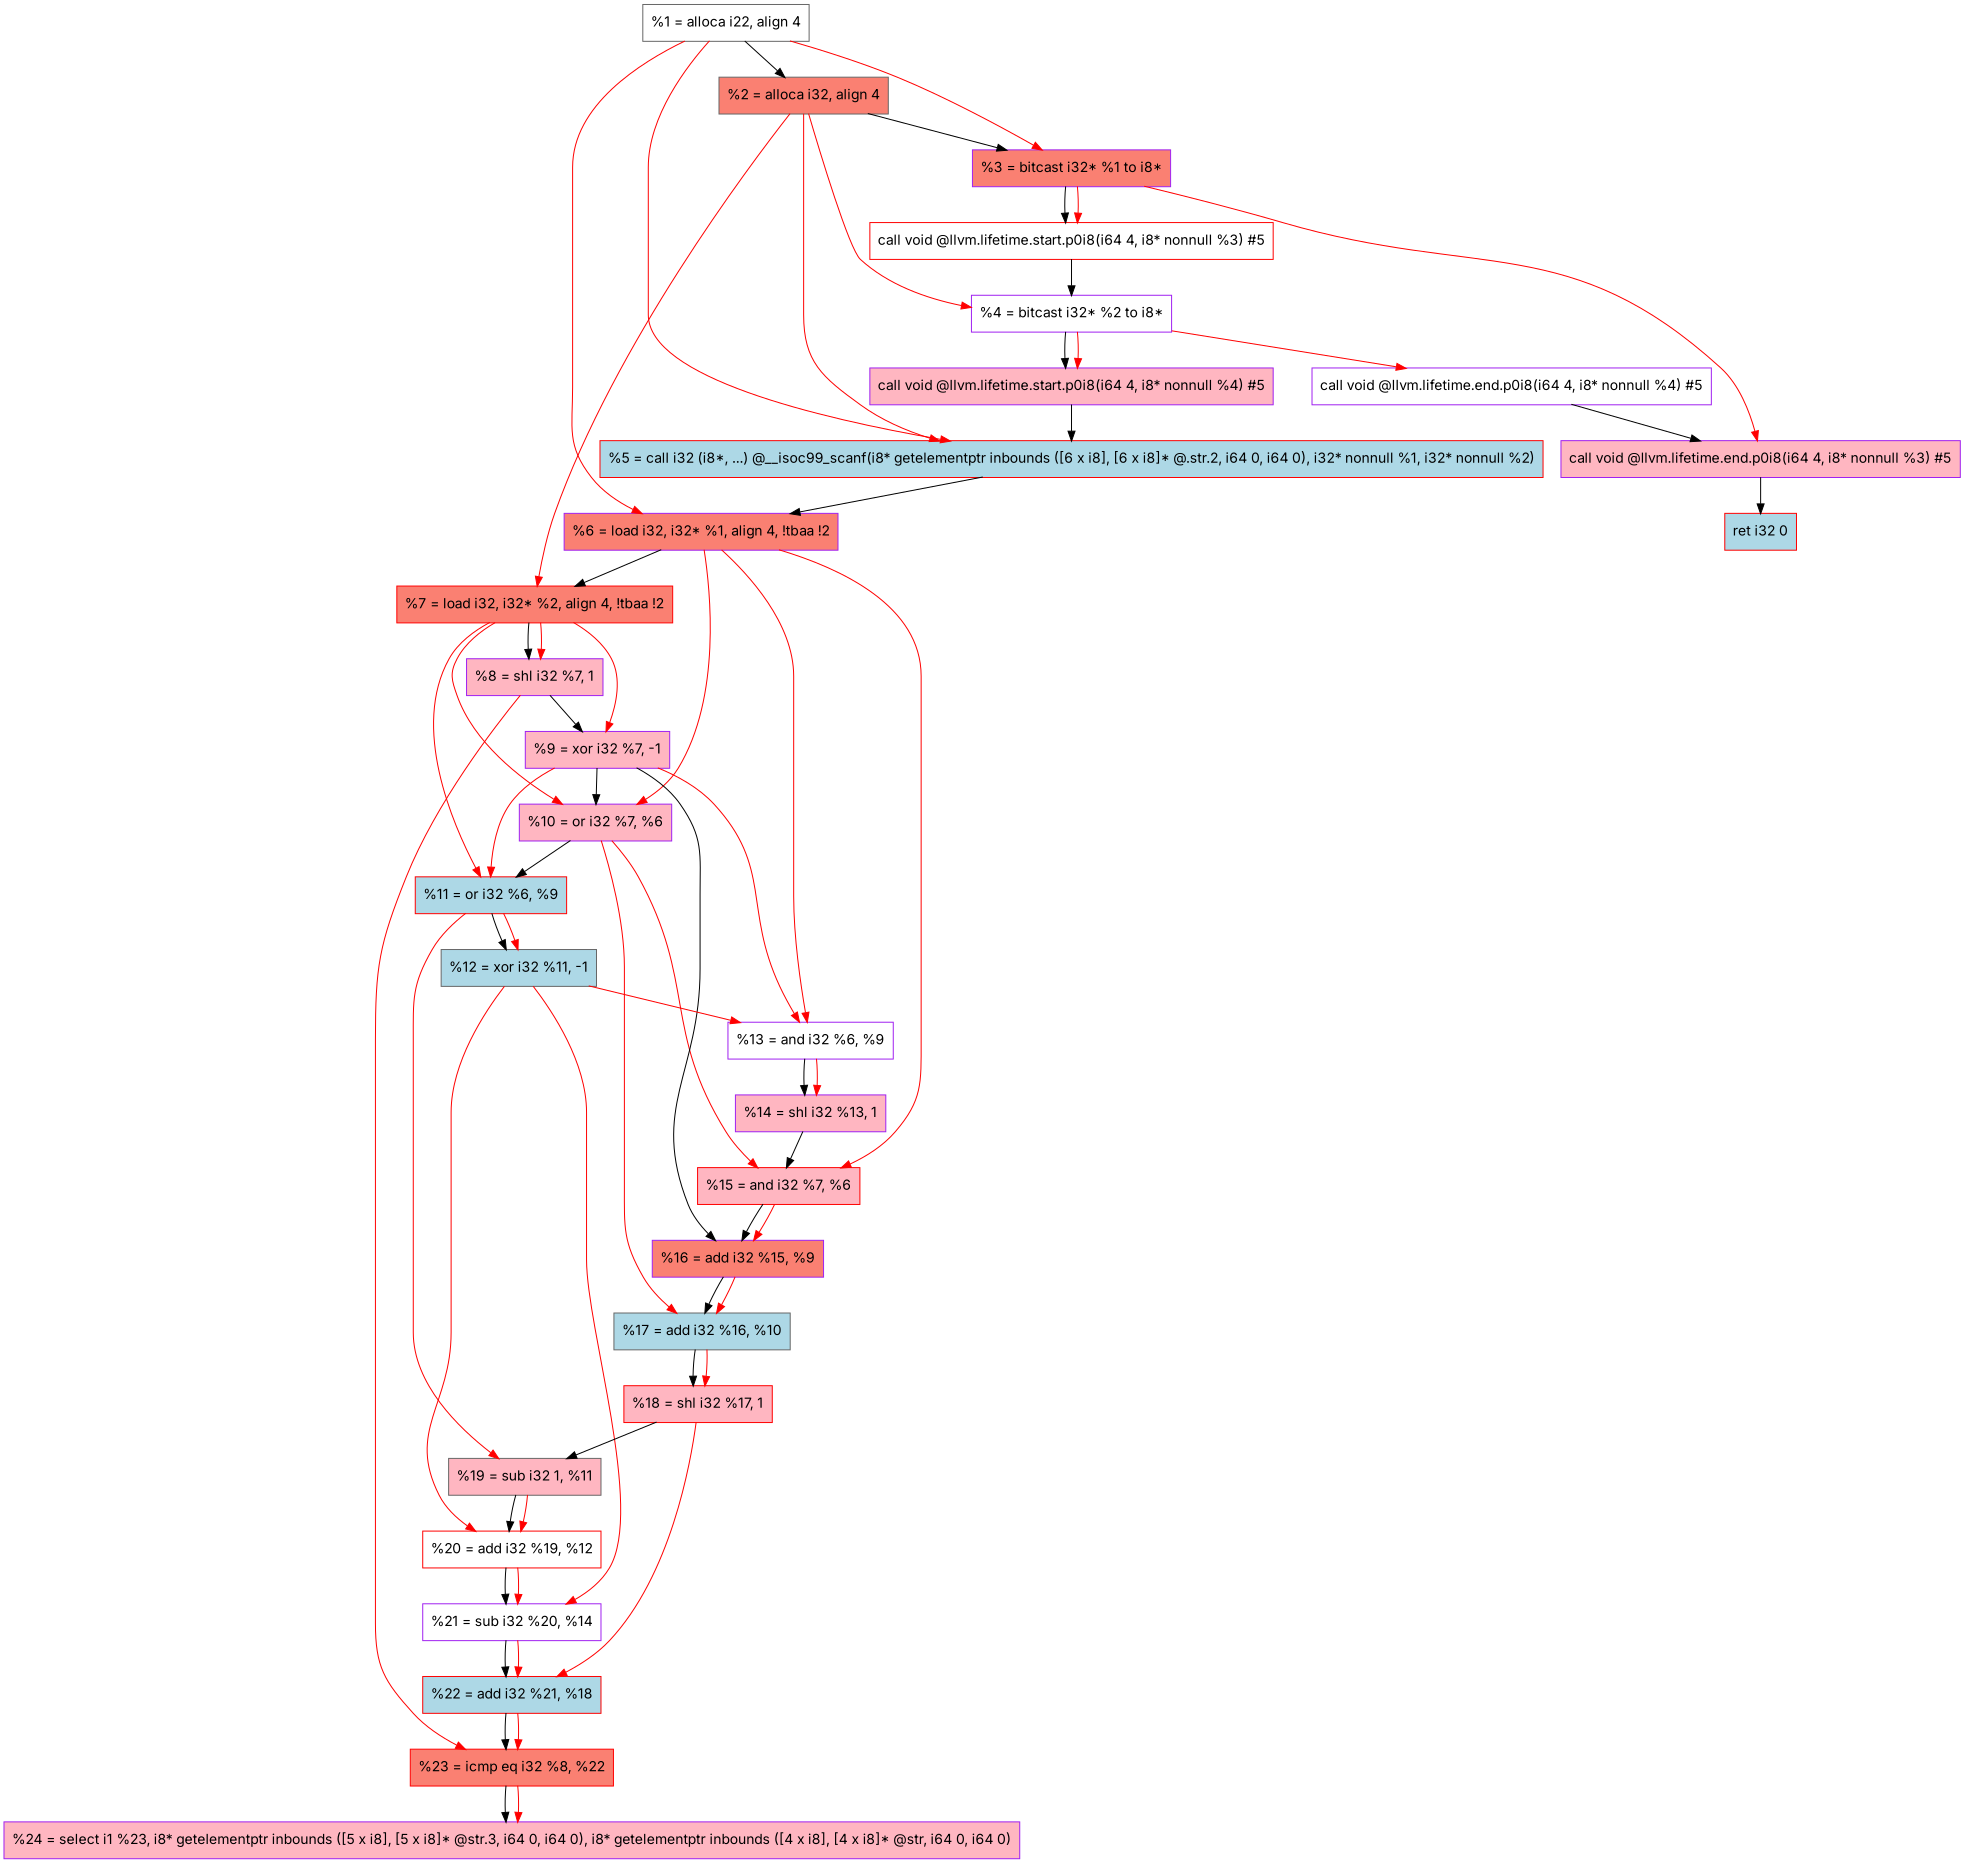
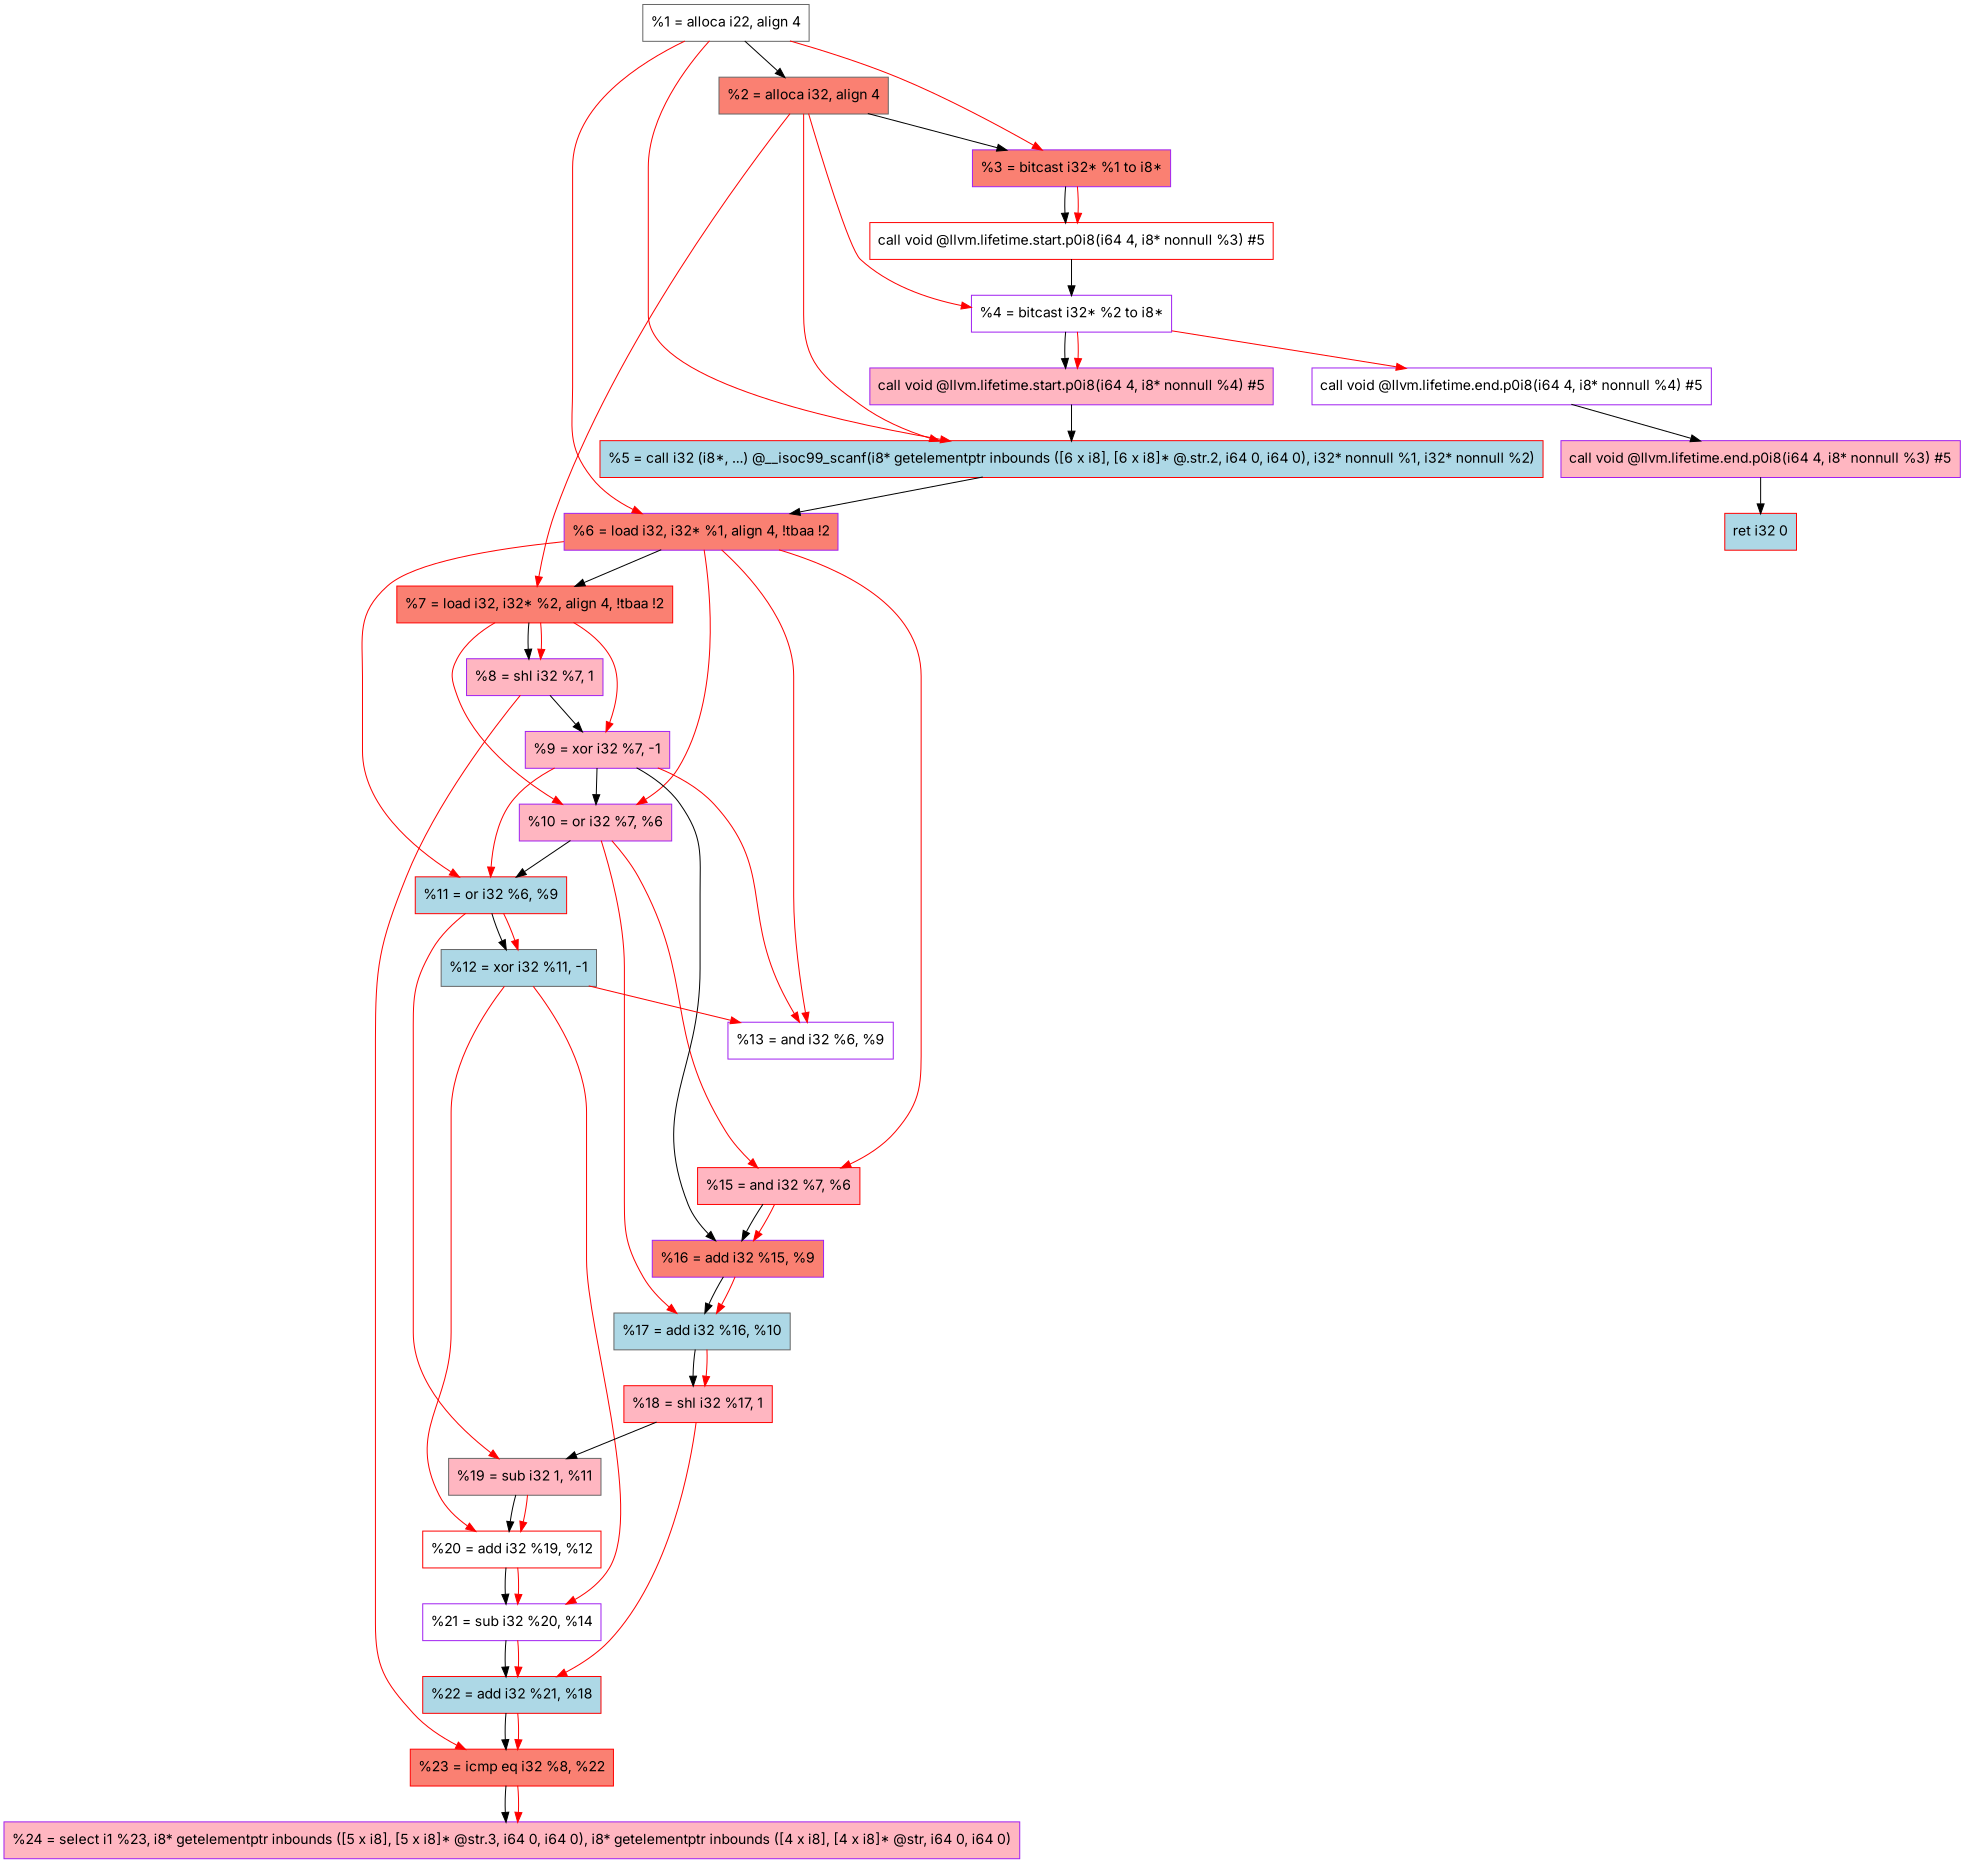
(1479, 259) -> none
(434, 738) -> (362, 651)
(811, 1113) -> none
